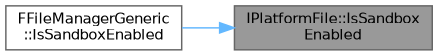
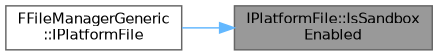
(94, 28) -> (94, 28)
